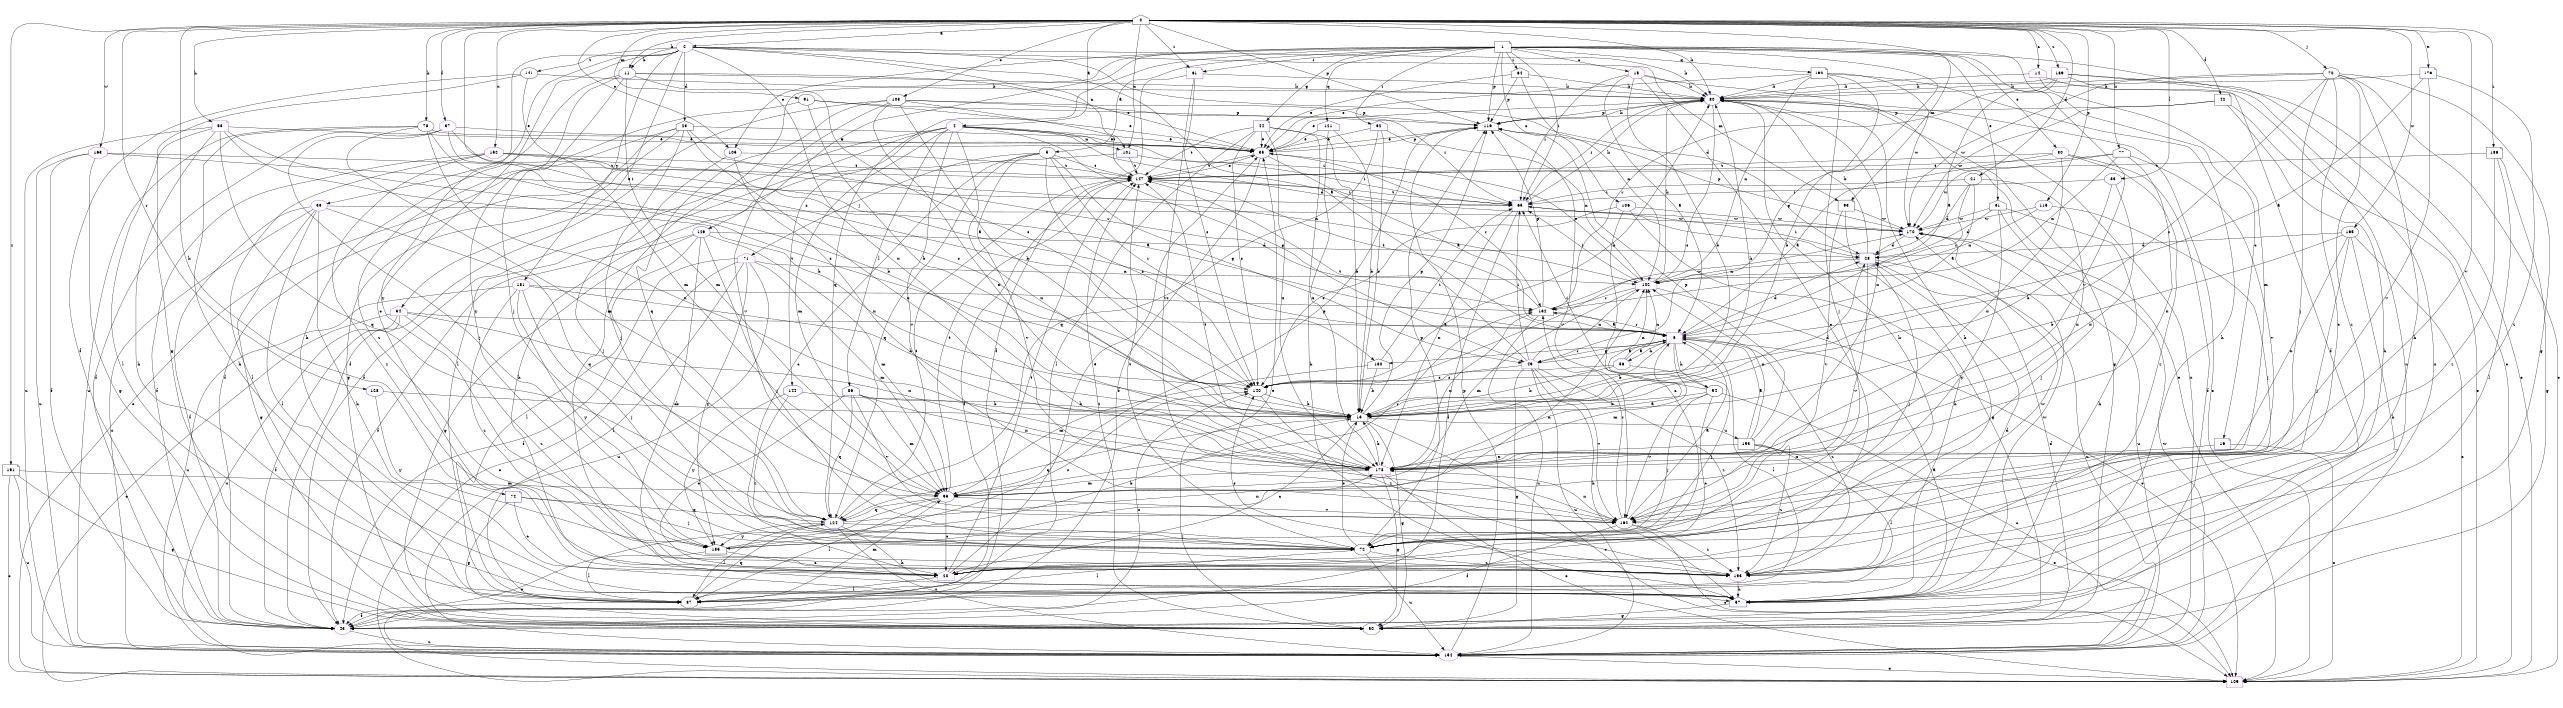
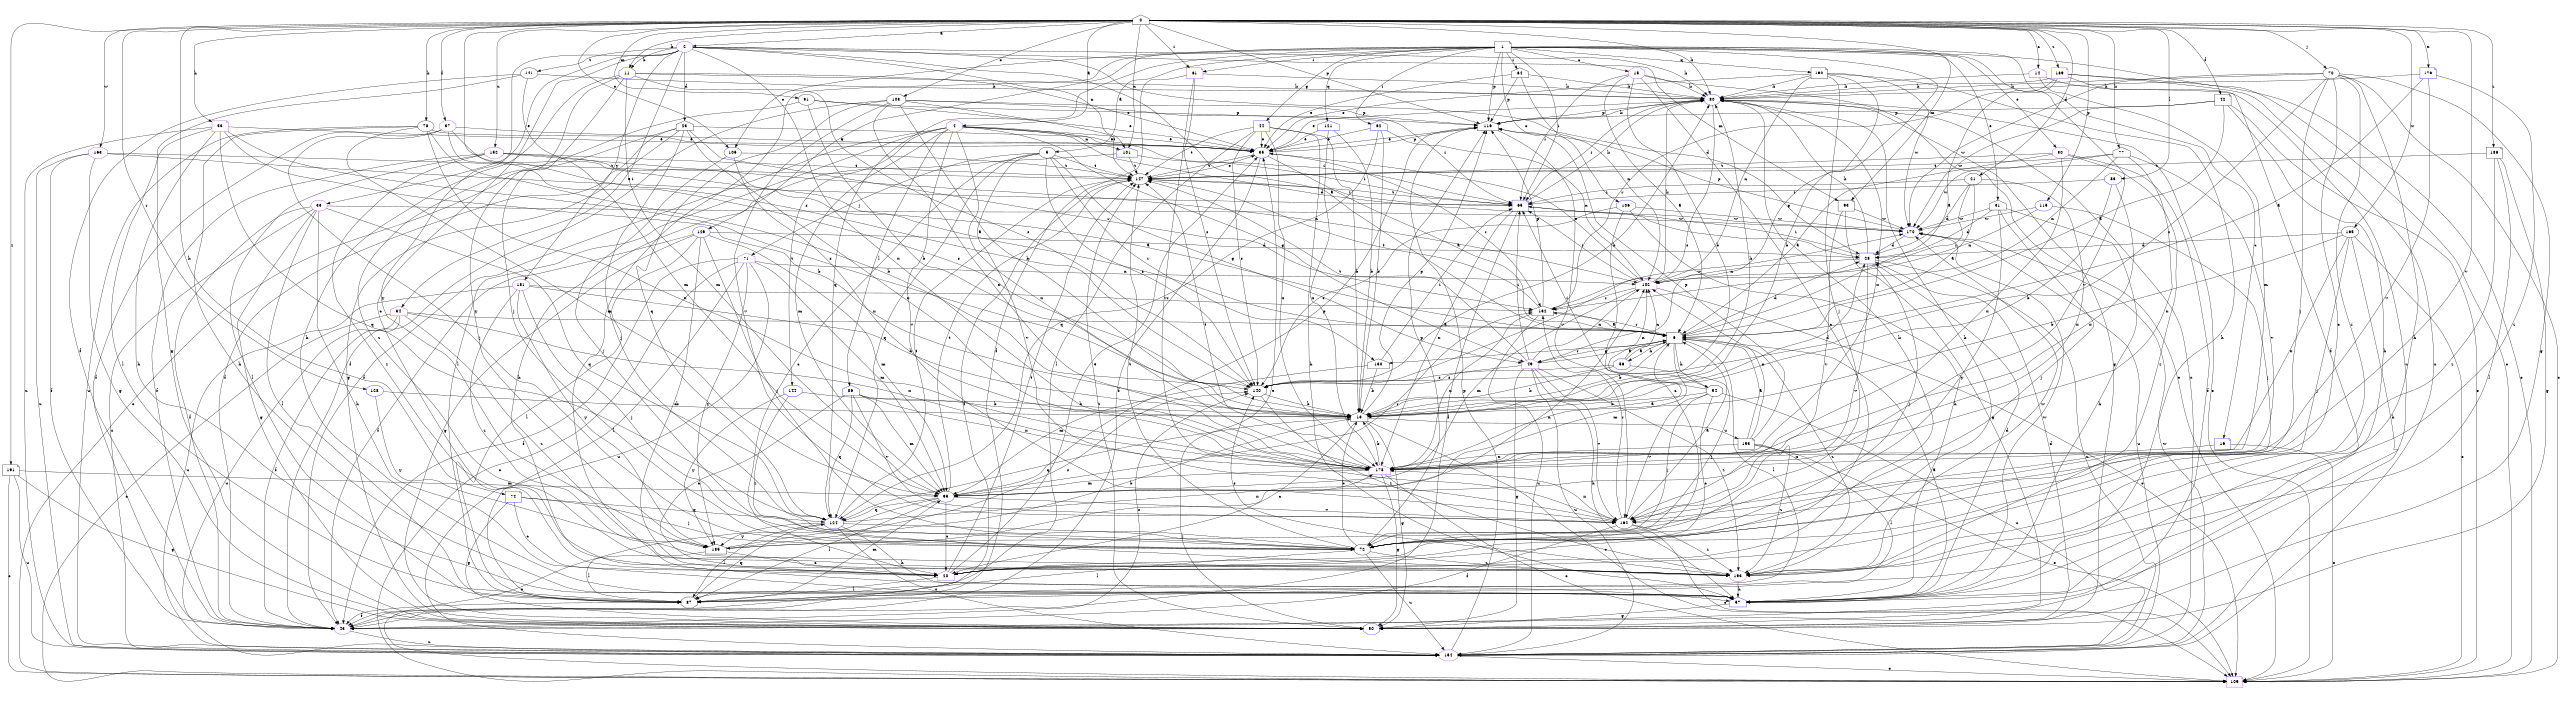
none -> (1983, 267)
(1674, 338) -> (1674, 338)
